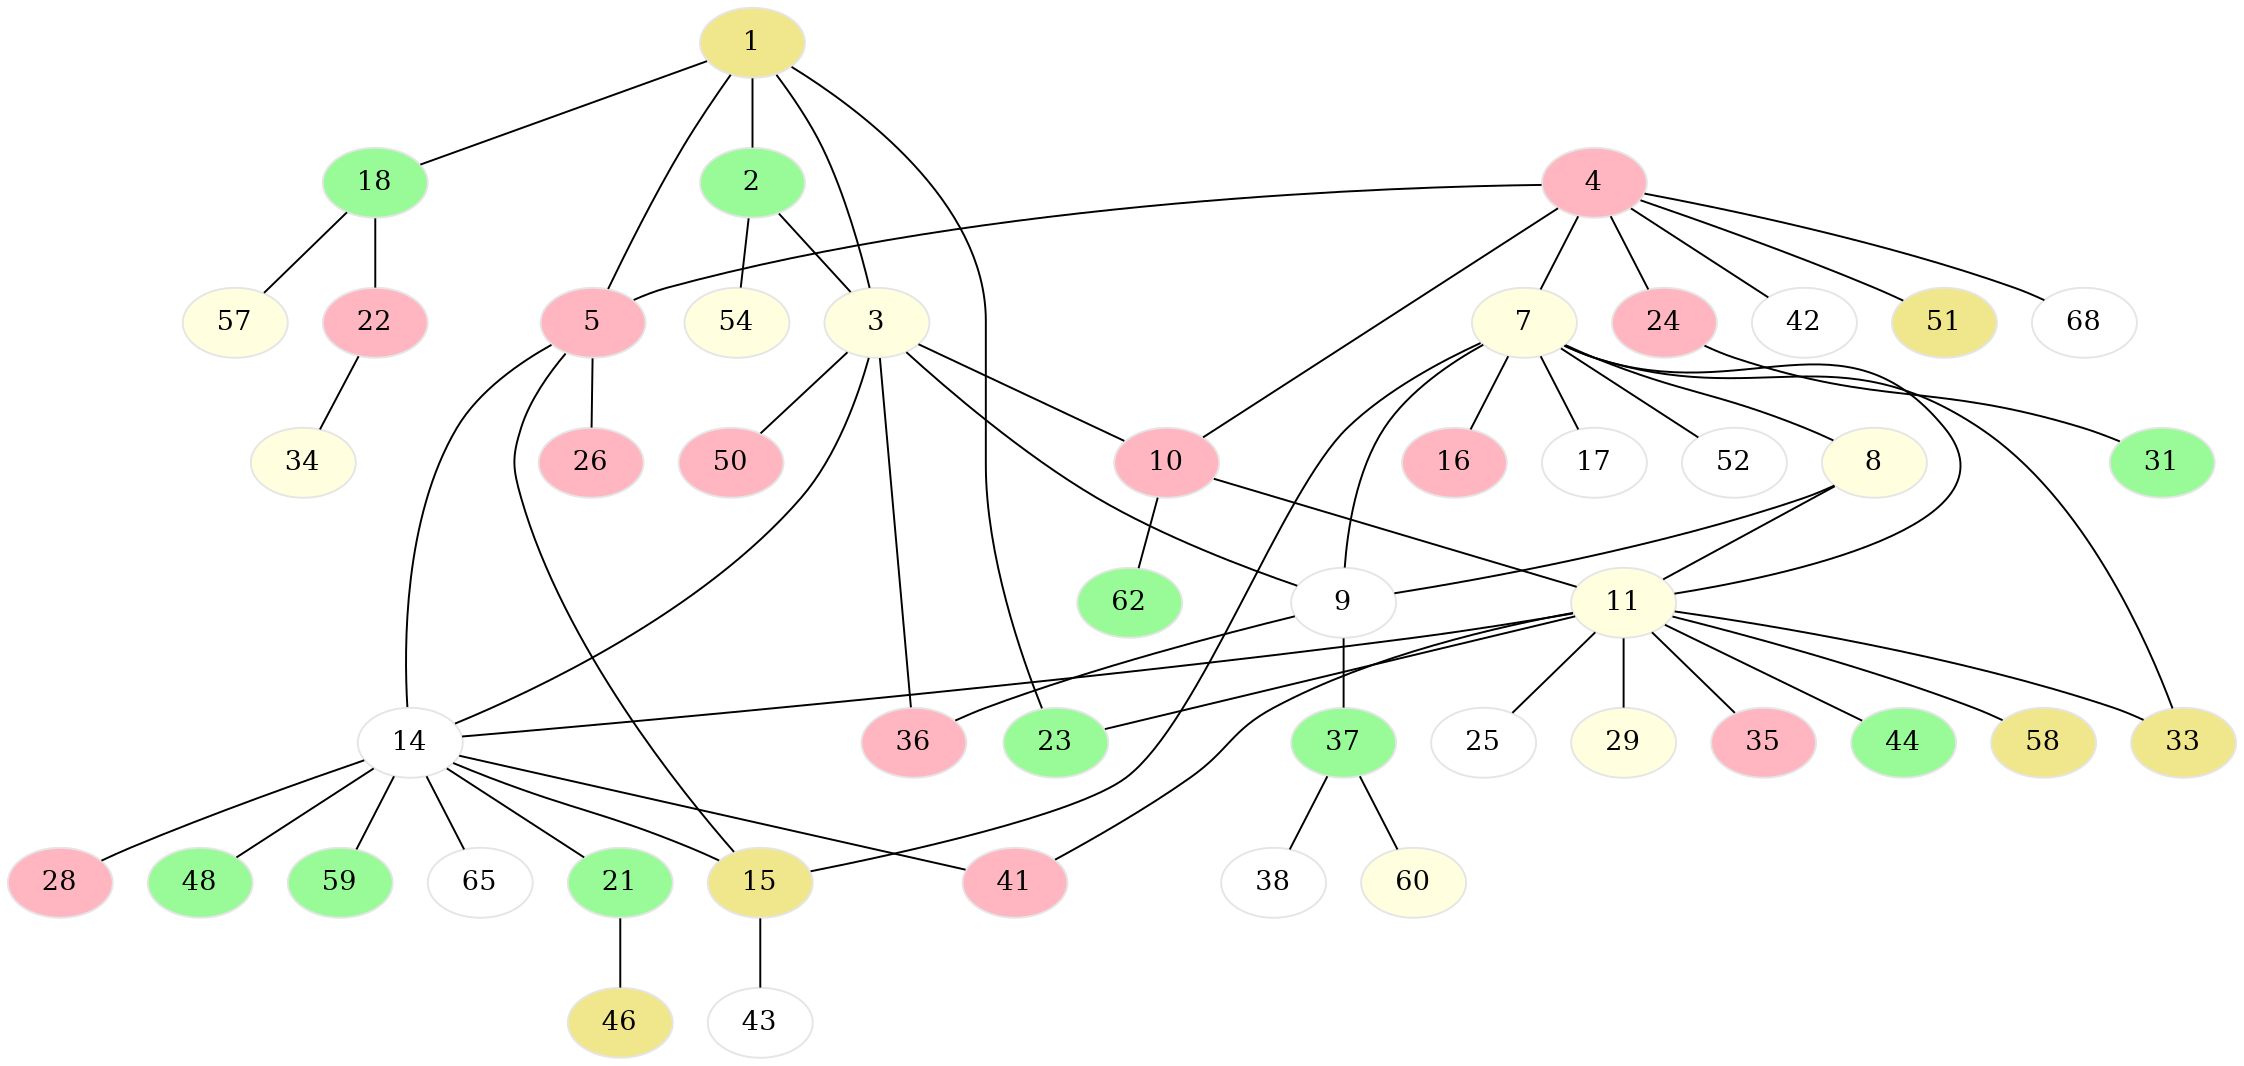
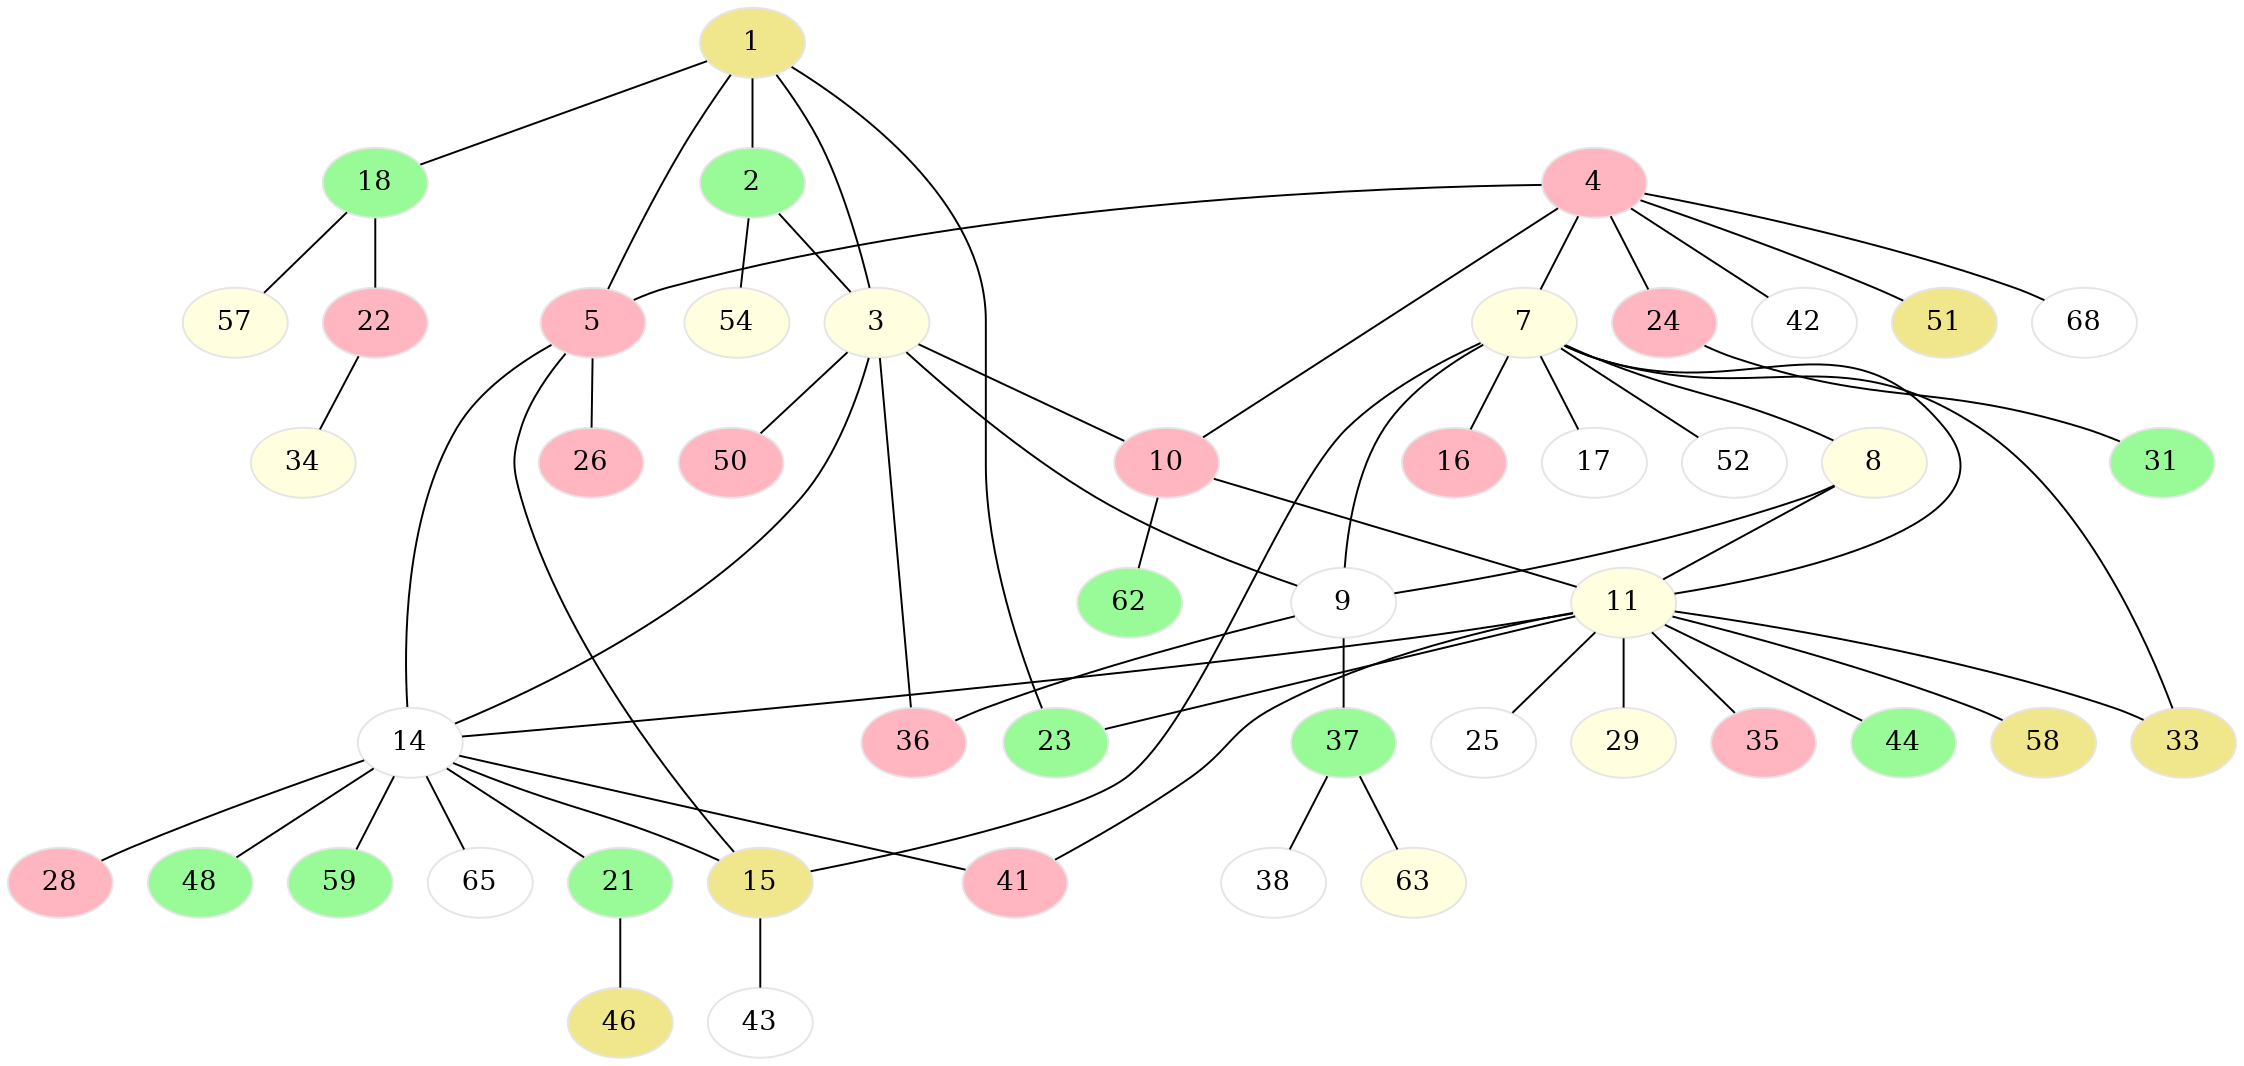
(1414, 883) -> (1414, 883)
